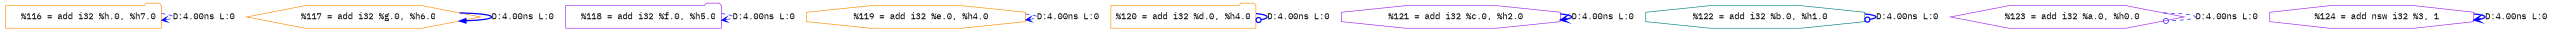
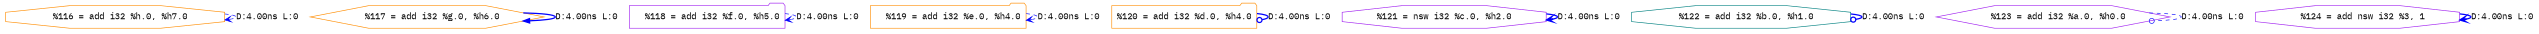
(83, 17) -> (115, 17)
(916, 17) -> (948, 17)
(1451, 17) -> (1444, 17)
